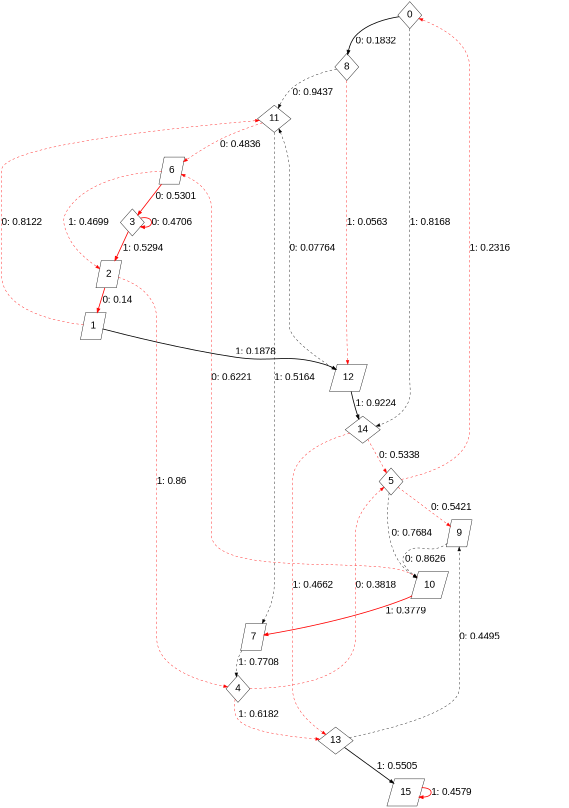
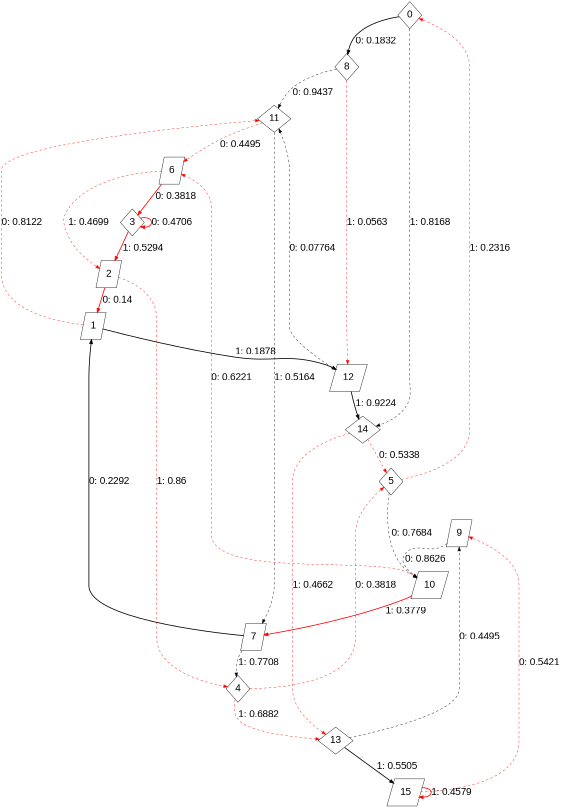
(244, 145) -> (244, 145)
(180, 197) -> (180, 197)
(423, 506) -> (519, 689)
none -> (89, 549)
(263, 715) -> (263, 715)
